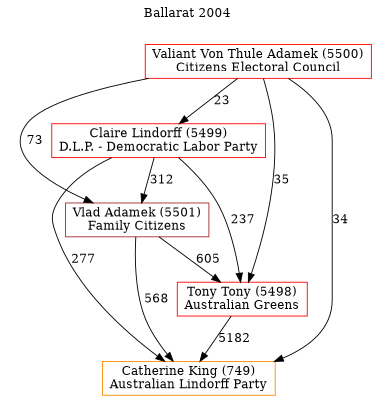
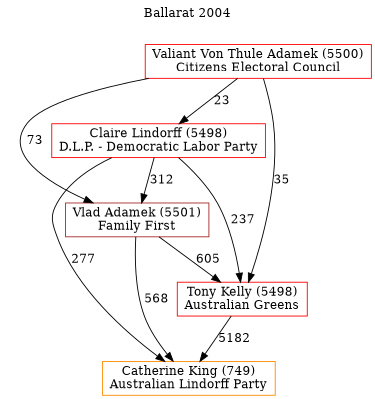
(159, 141) -> (159, 141)
(137, 220) -> (137, 220)
(332, 221) -> none
(242, 299) -> (242, 299)
